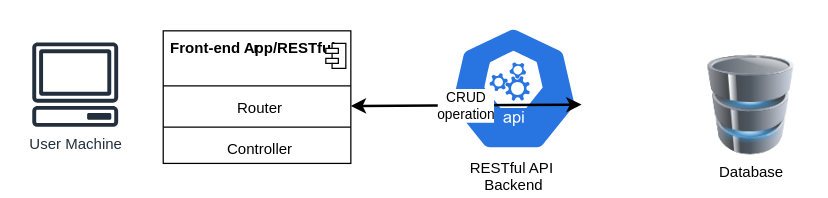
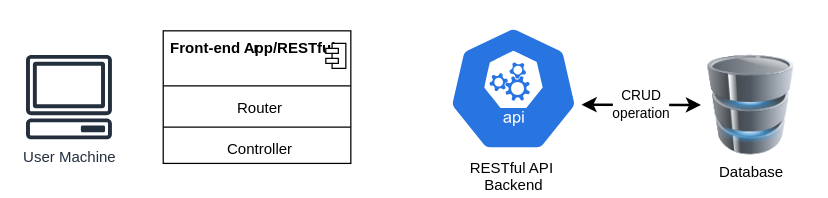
(75, 84) -> (69, 97)
(512, 105) -> (678, 105)
